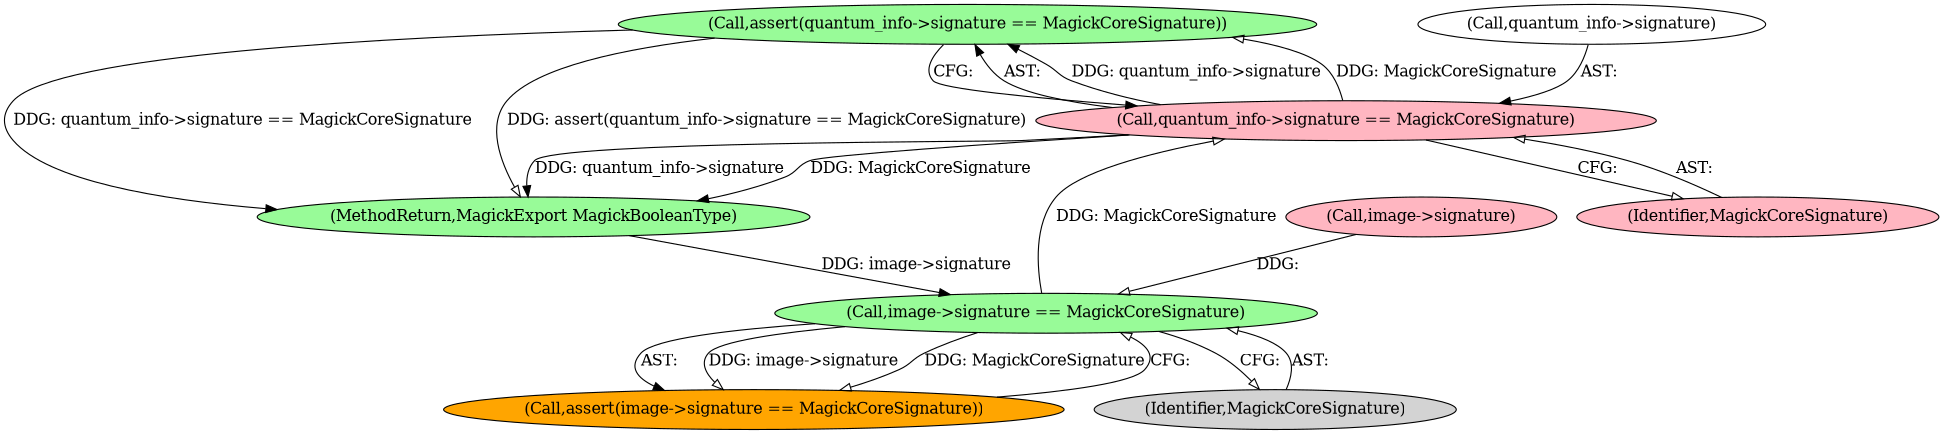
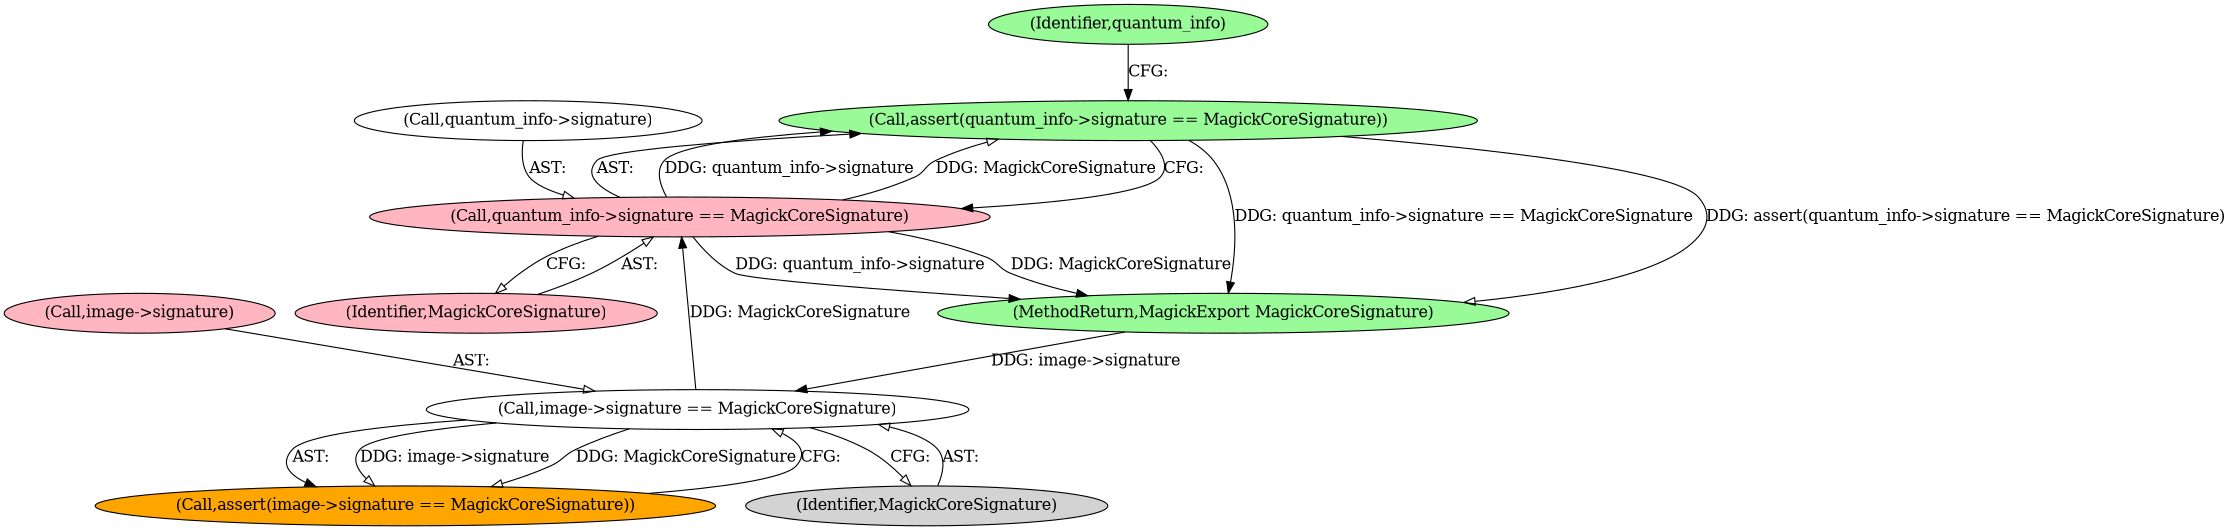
none -> (1128, 24)
(1560, 86) -> (530, 177)
(1084, 178) -> (689, 319)
(534, 217) -> (1223, 313)
(1280, 265) -> (474, 361)
(1046, 313) -> (698, 410)
